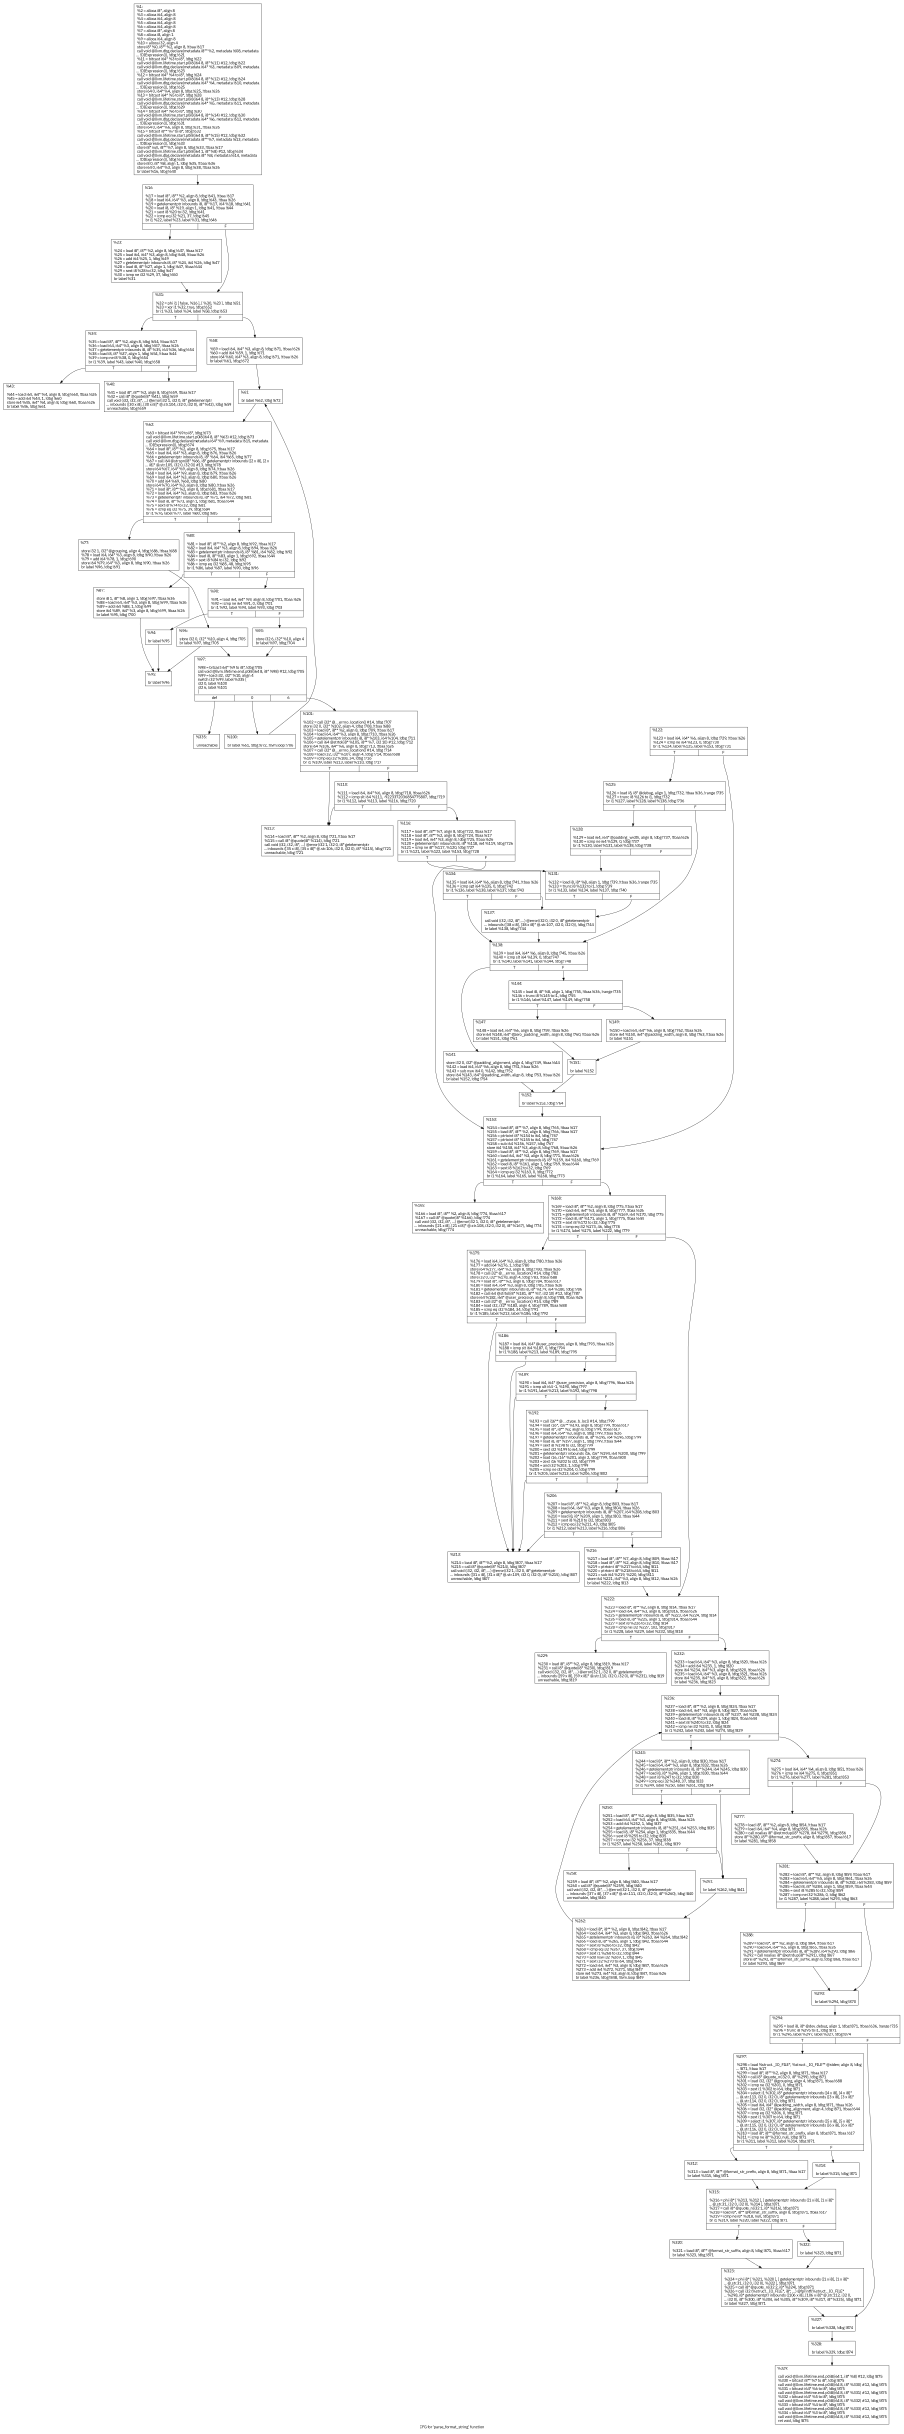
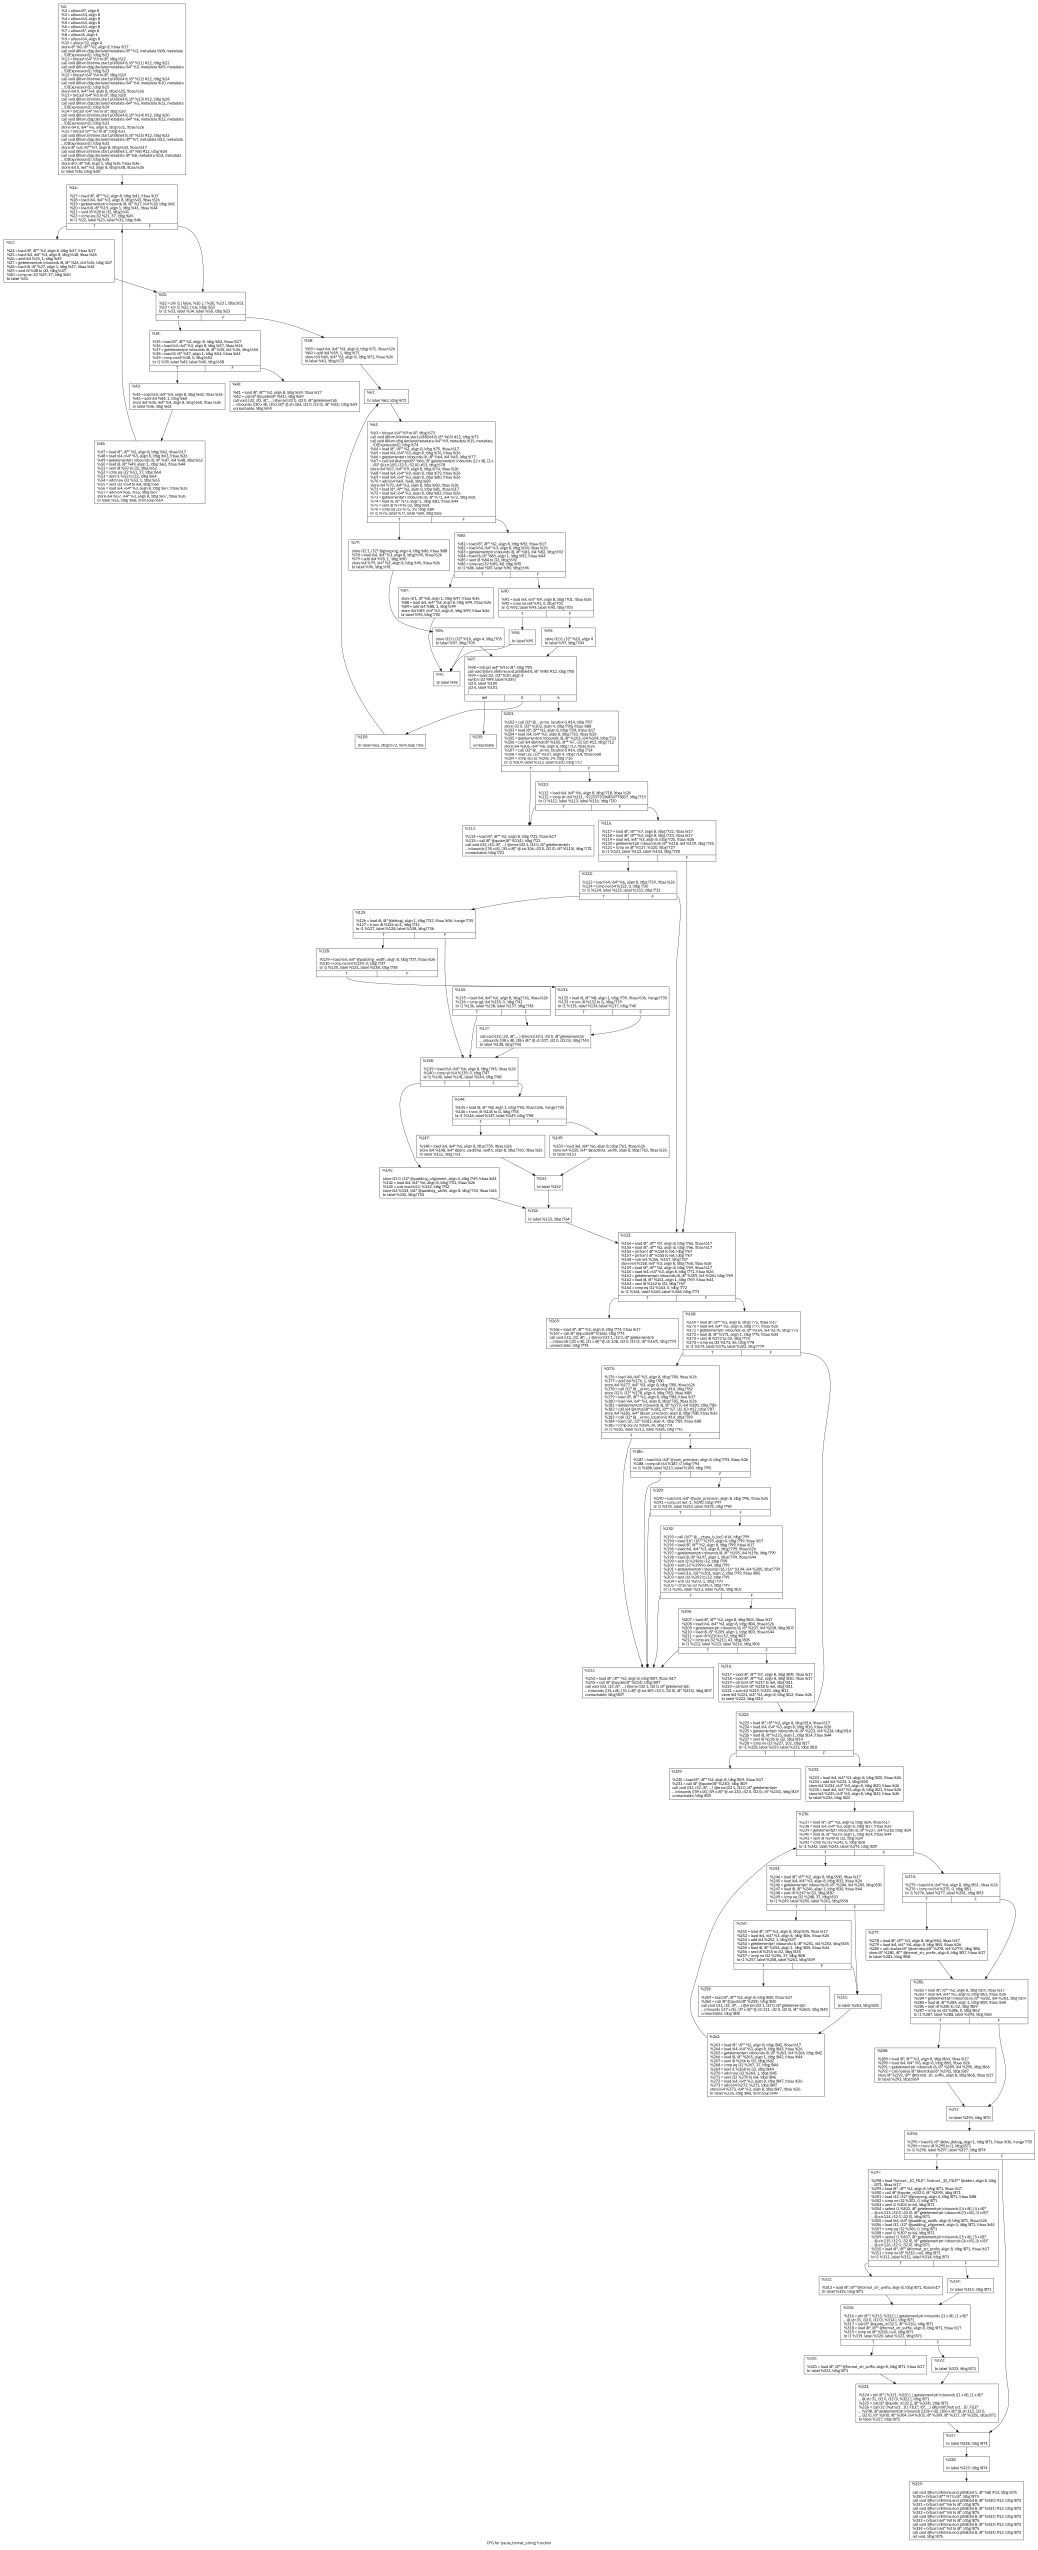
none -> (150, 472)
(484, 870) -> (628, 865)
